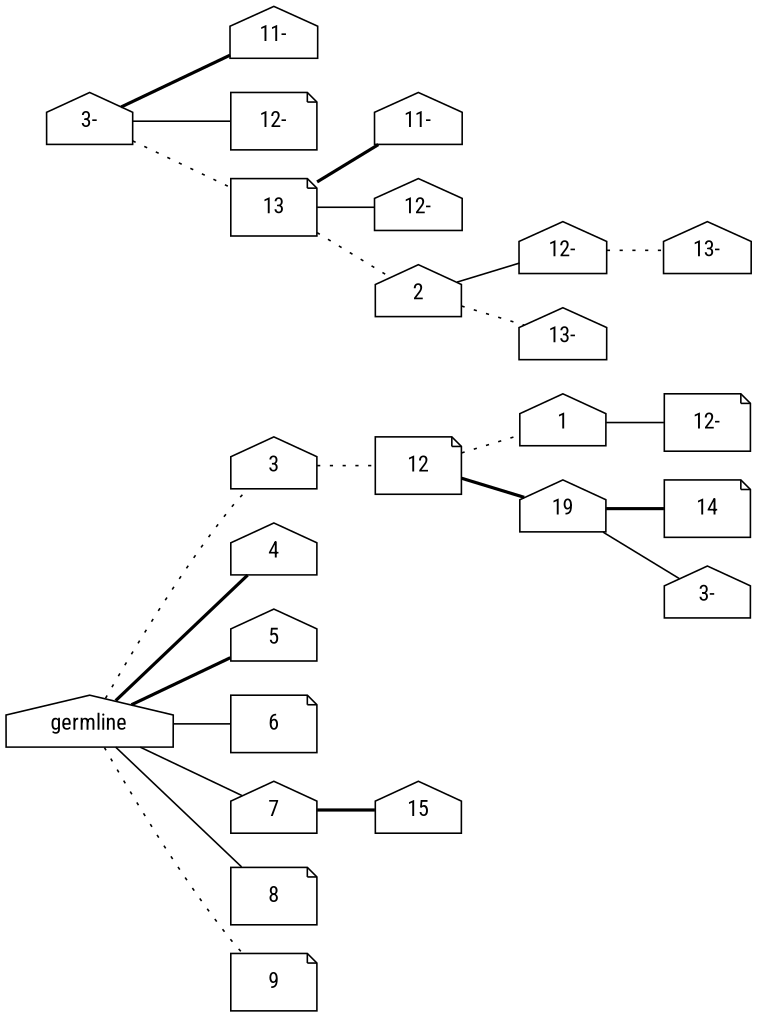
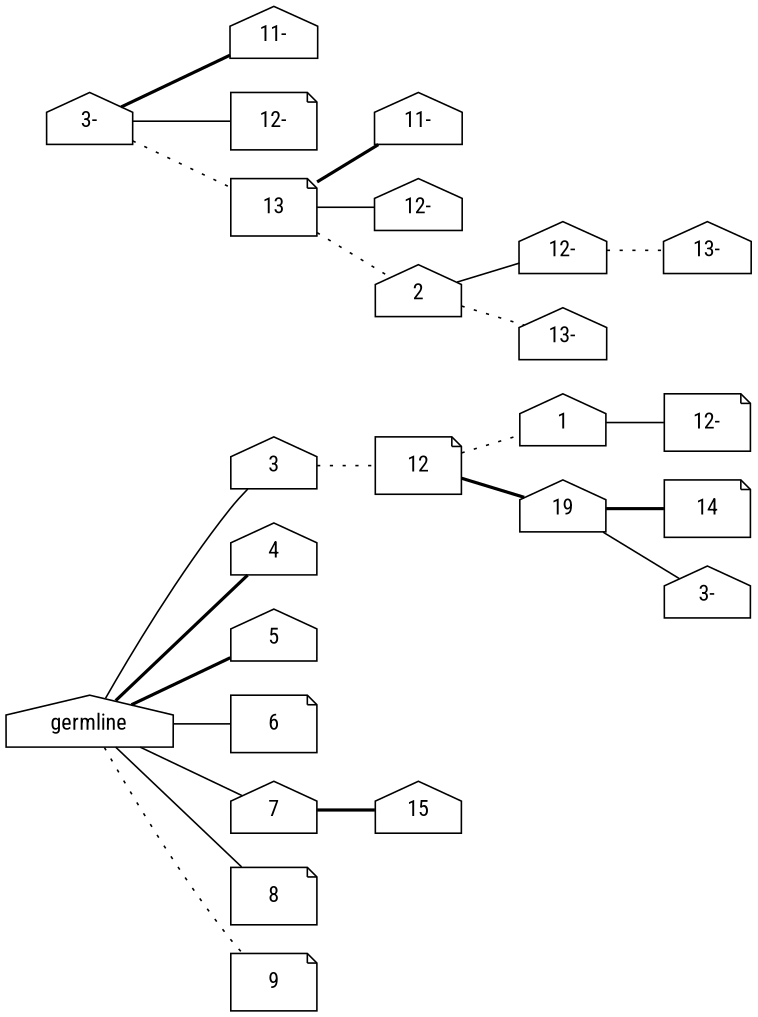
(172, 590) -> (172, 590)
